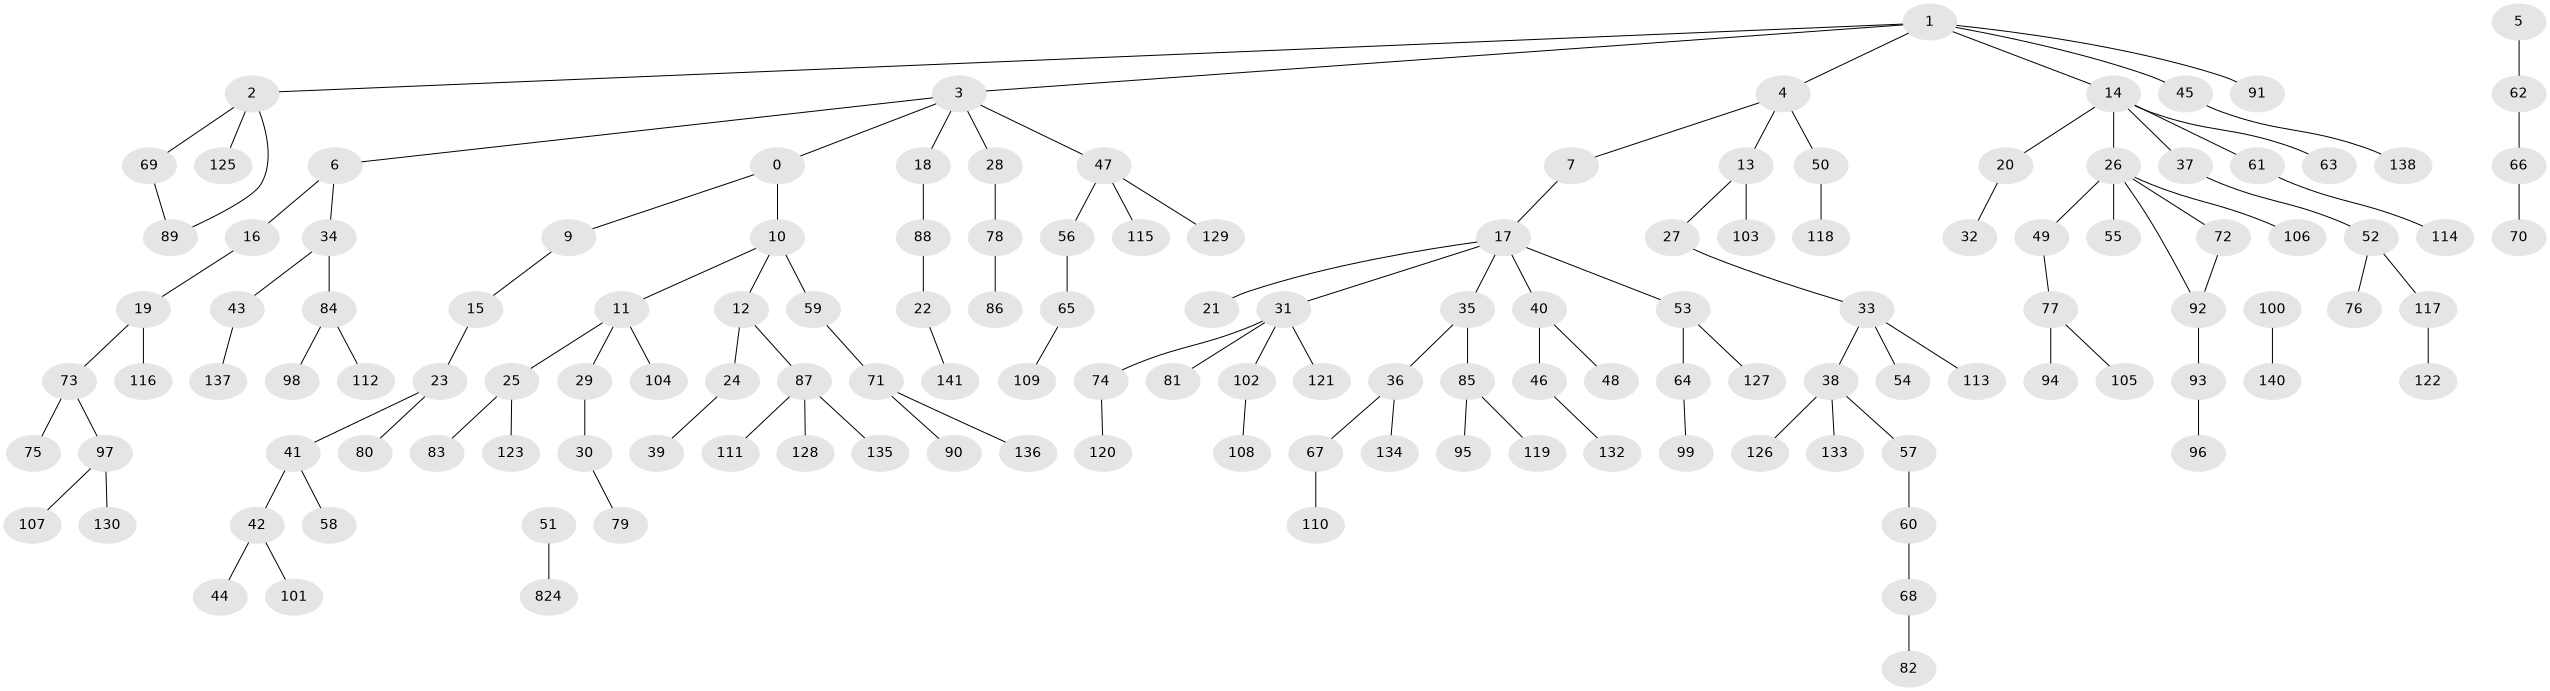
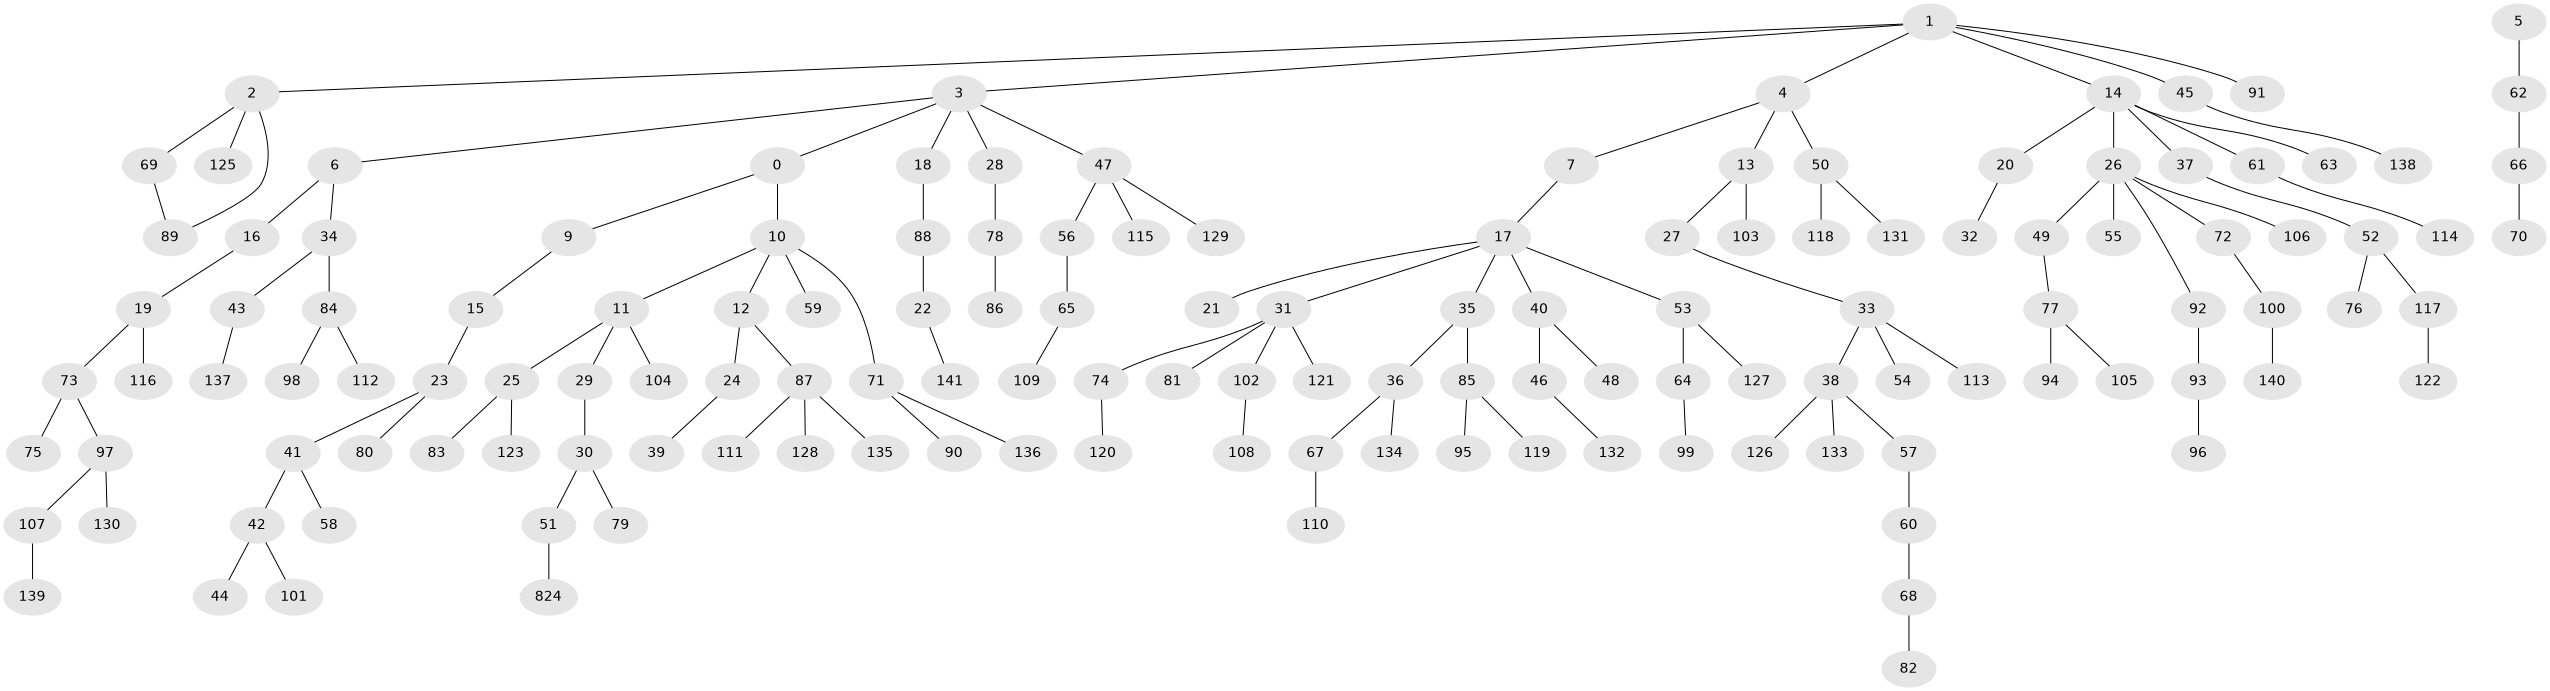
none -> (1896, 238)
(2211, 273) -> (2248, 273)
(845, 346) -> (852, 296)
none -> (567, 489)
none -> (33, 597)
